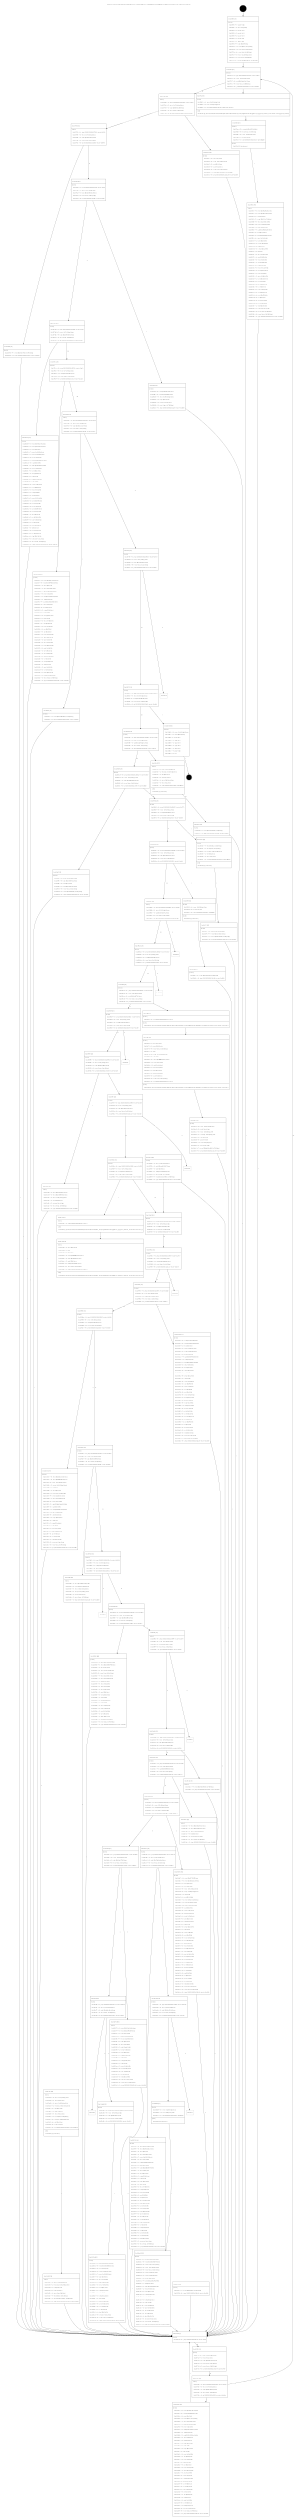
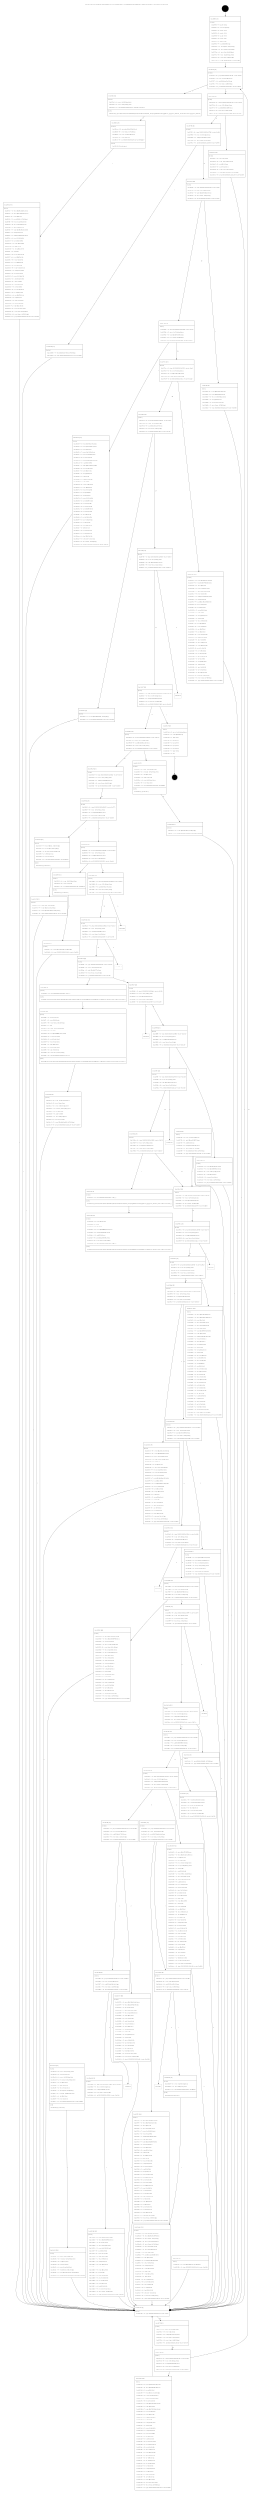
(71, 883) -> none
